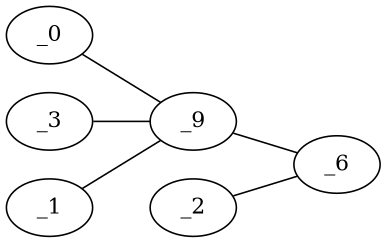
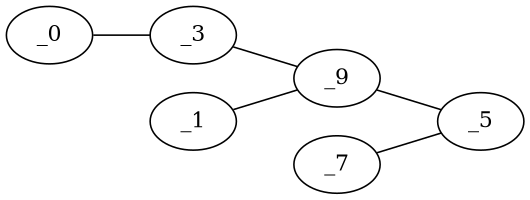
(121, 78) -> (122, 35)
(337, 165) -> (481, 121)
(193, 208) -> (337, 165)
